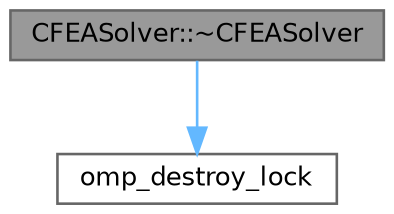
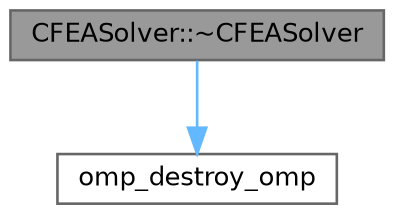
(197, 179) -> (197, 179)
